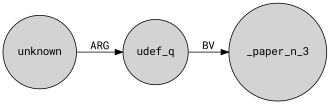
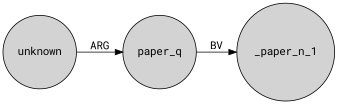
(156, 52) -> (160, 52)
(278, 52) -> (286, 52)
